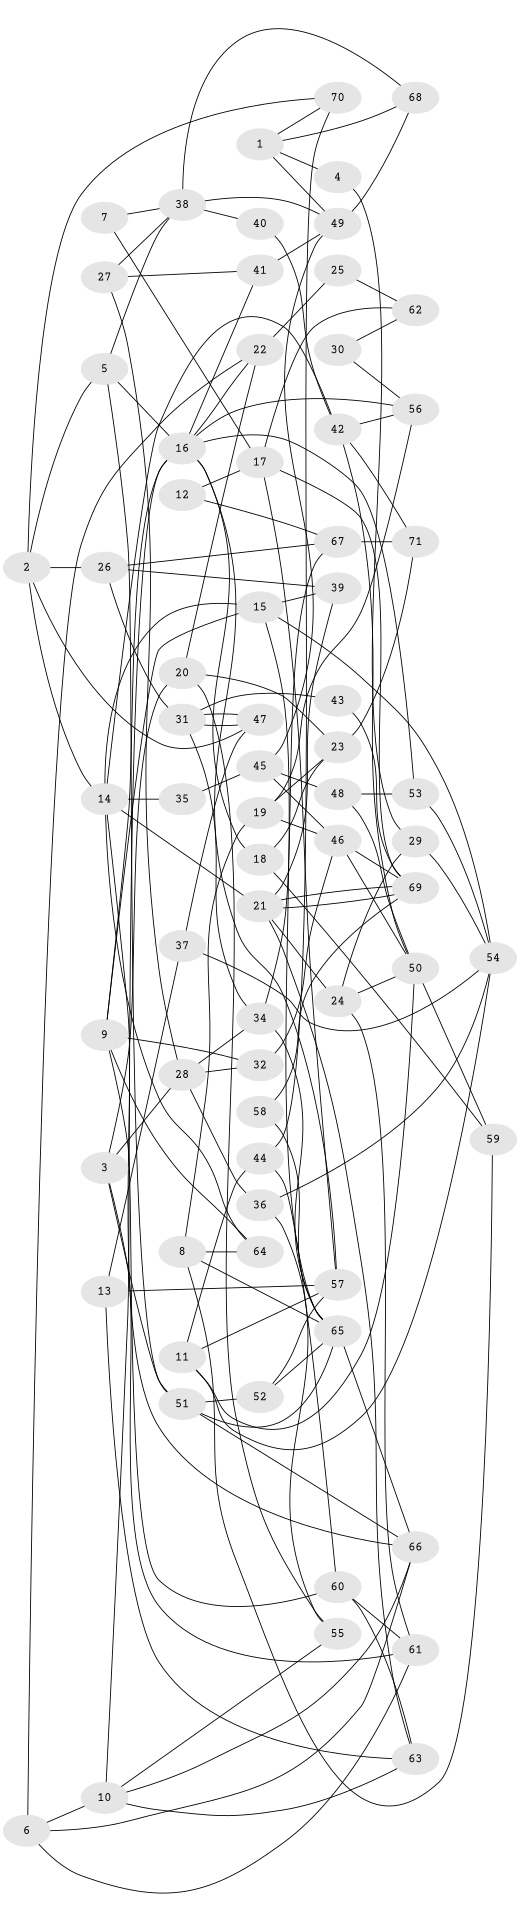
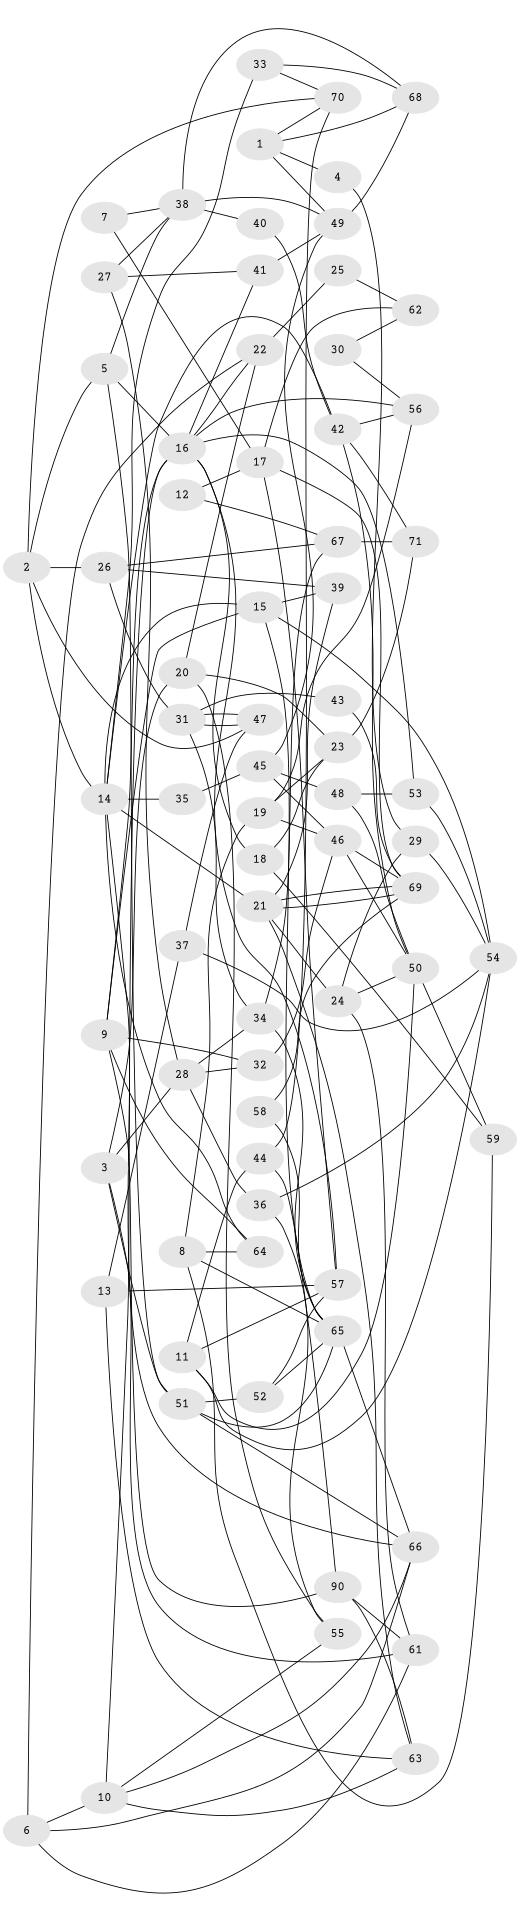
none -> (260, 65)
(338, 1587) -> (338, 1587)
